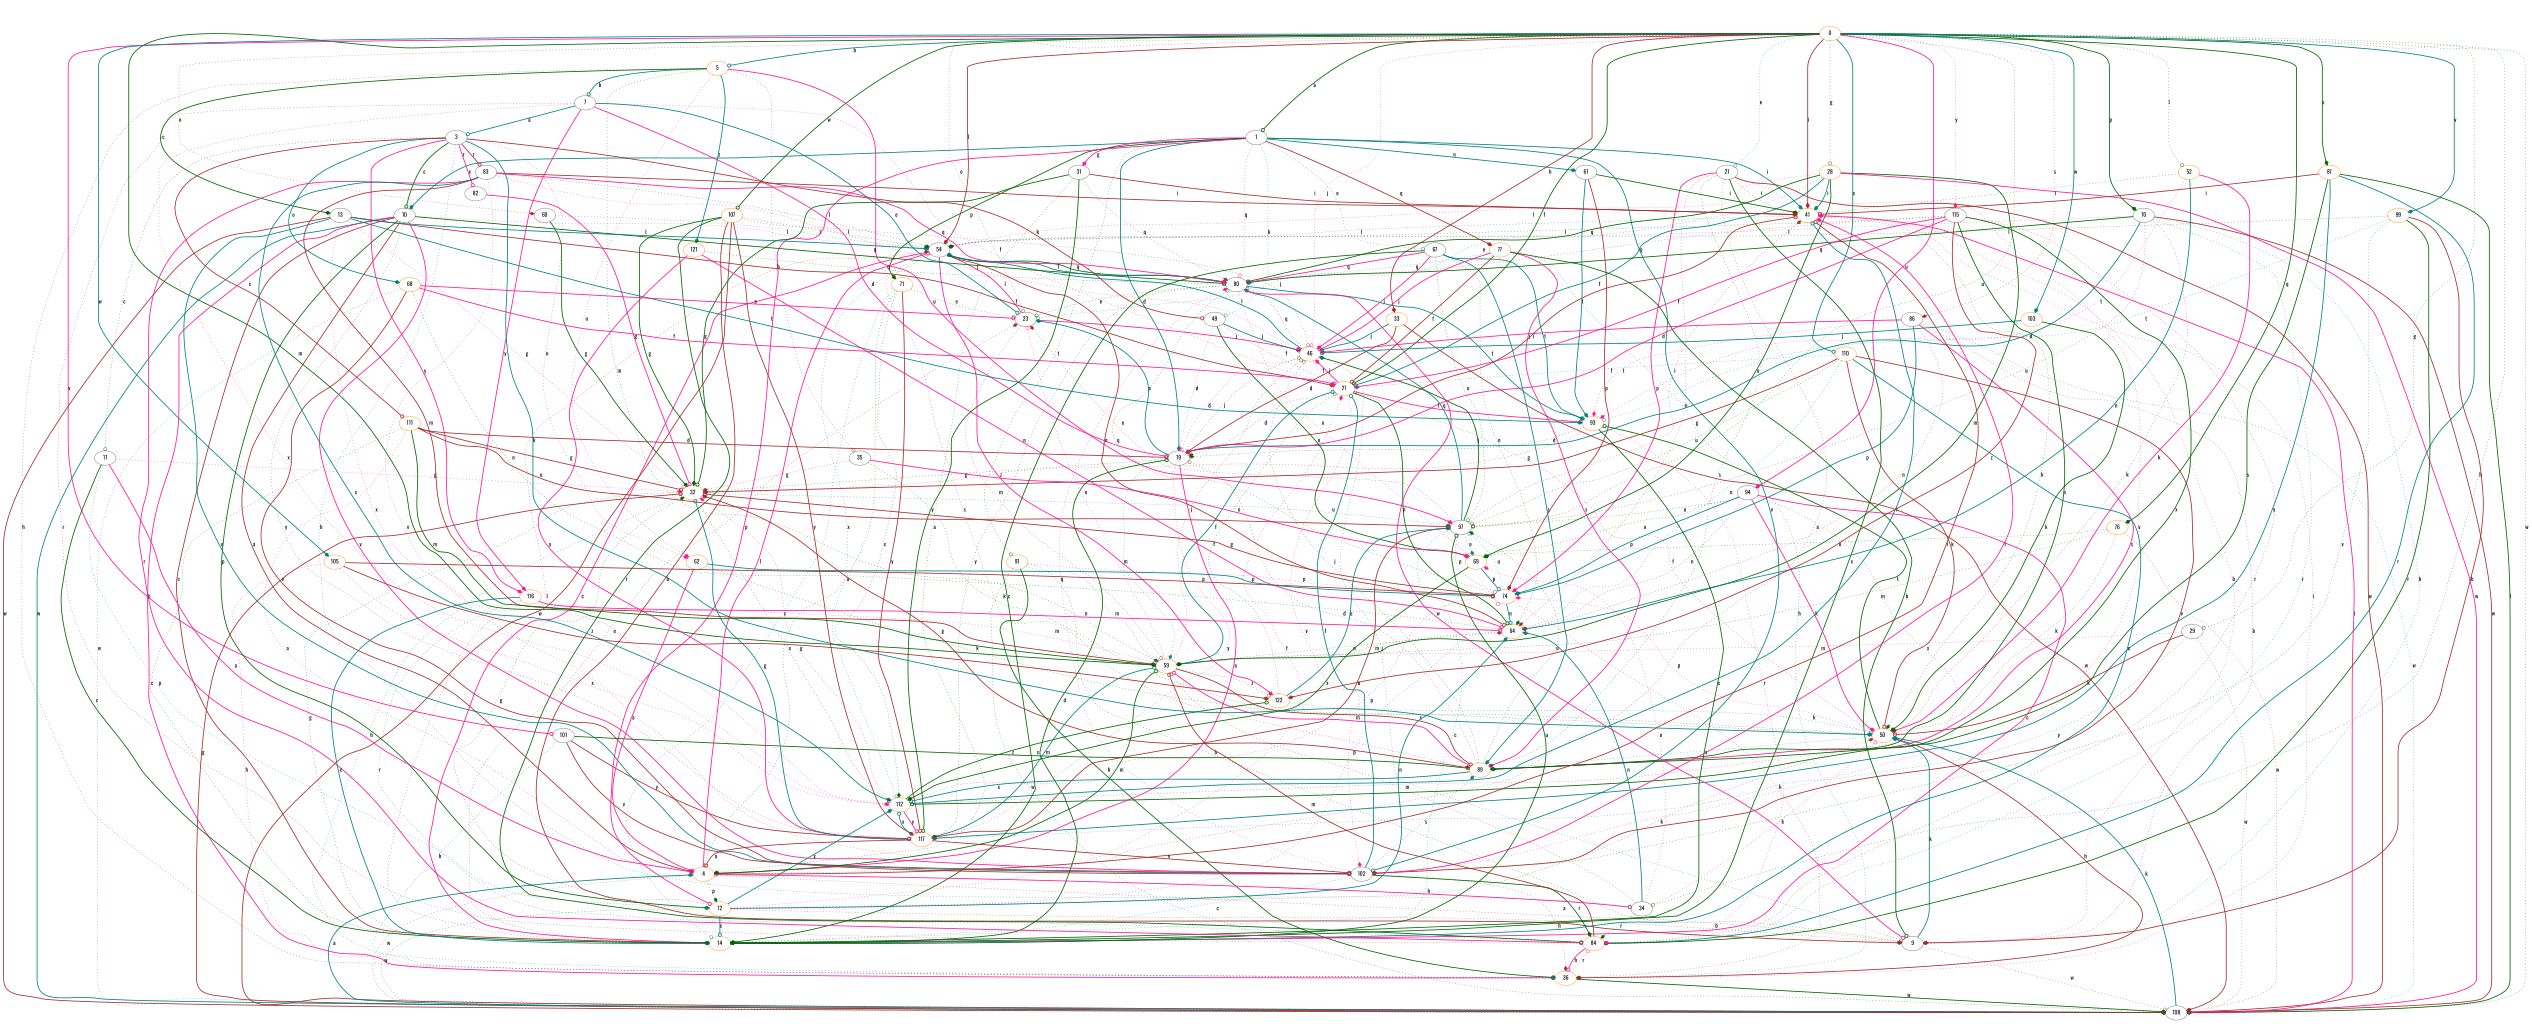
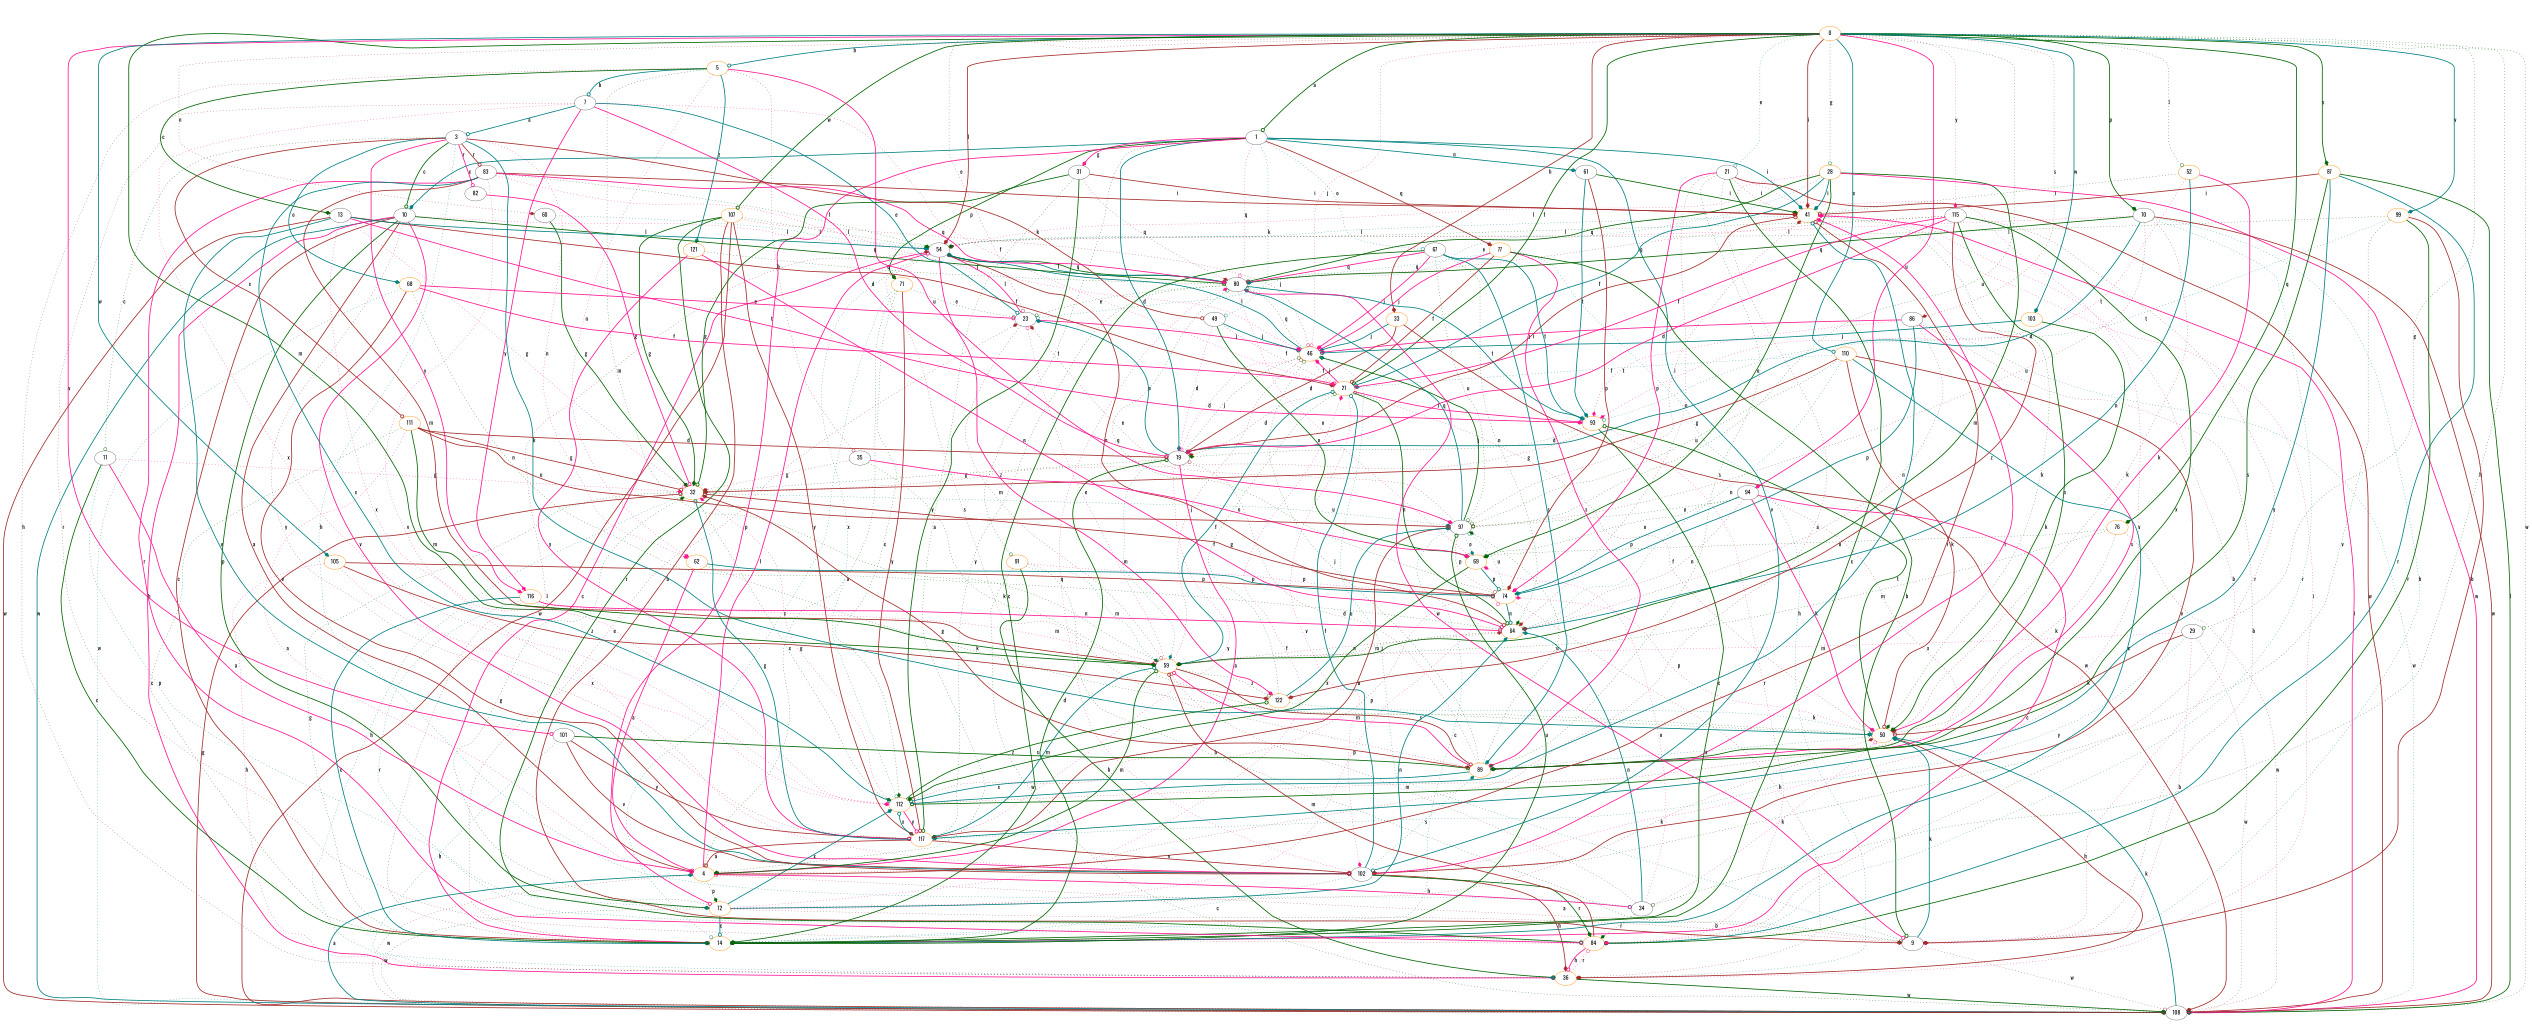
(956, 370) -> (956, 370)
none -> (2151, 871)
(1499, 887) -> (1499, 887)
